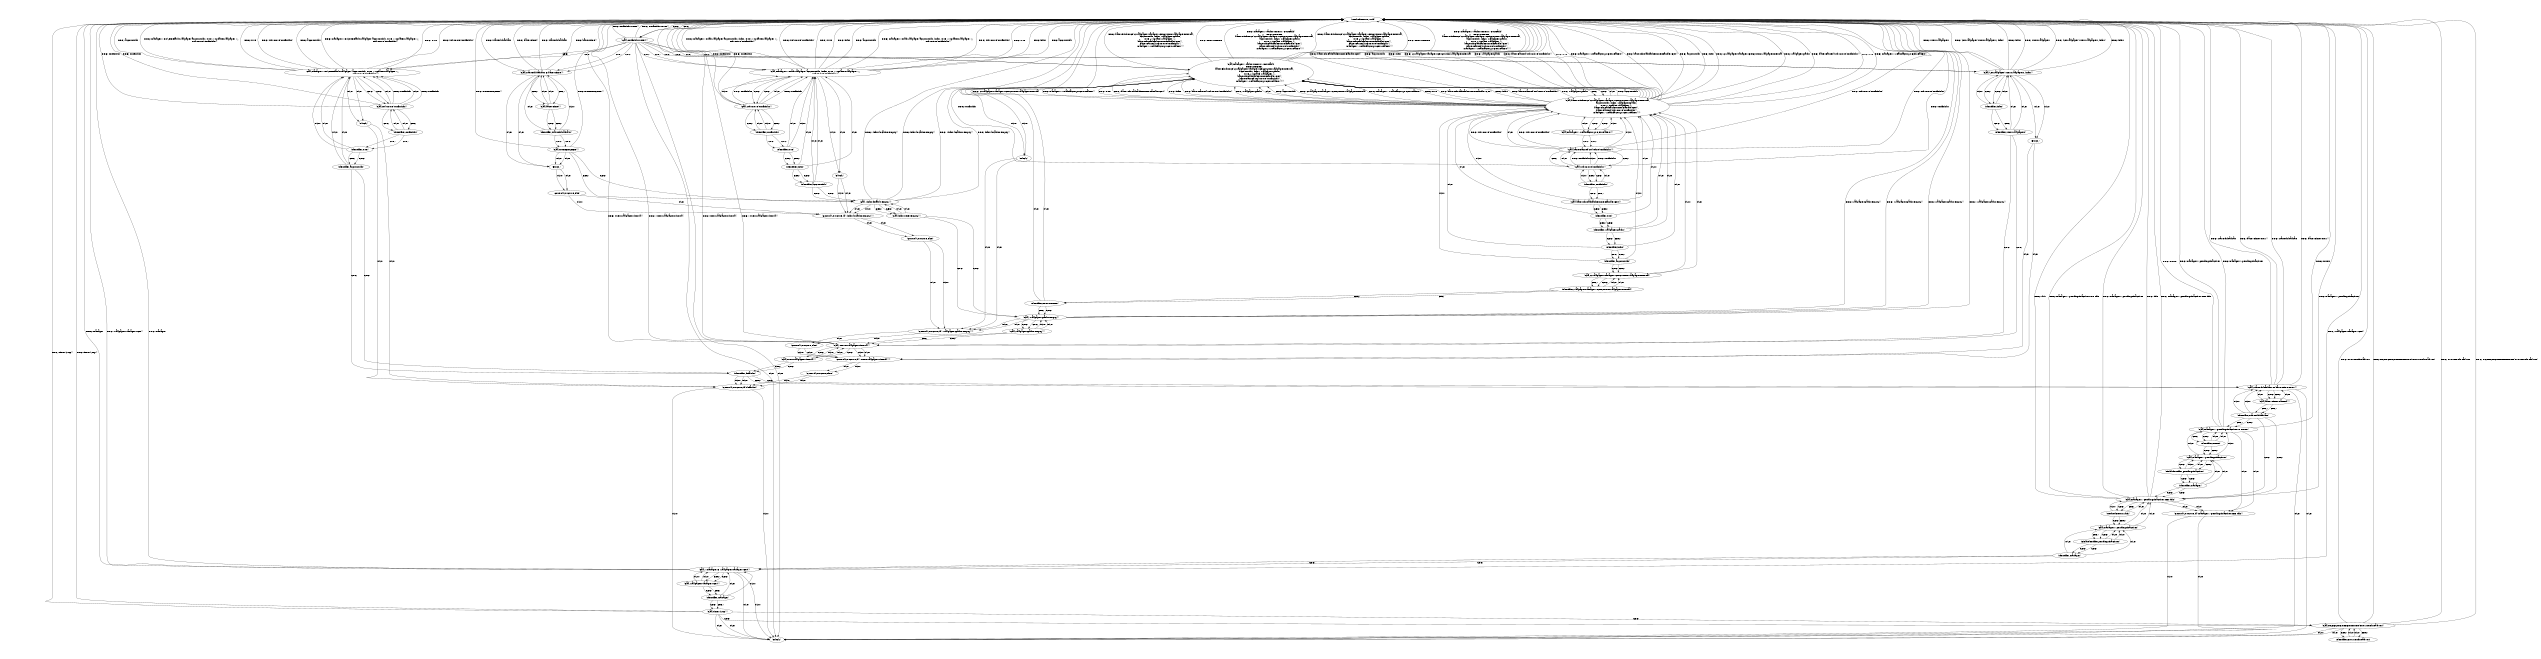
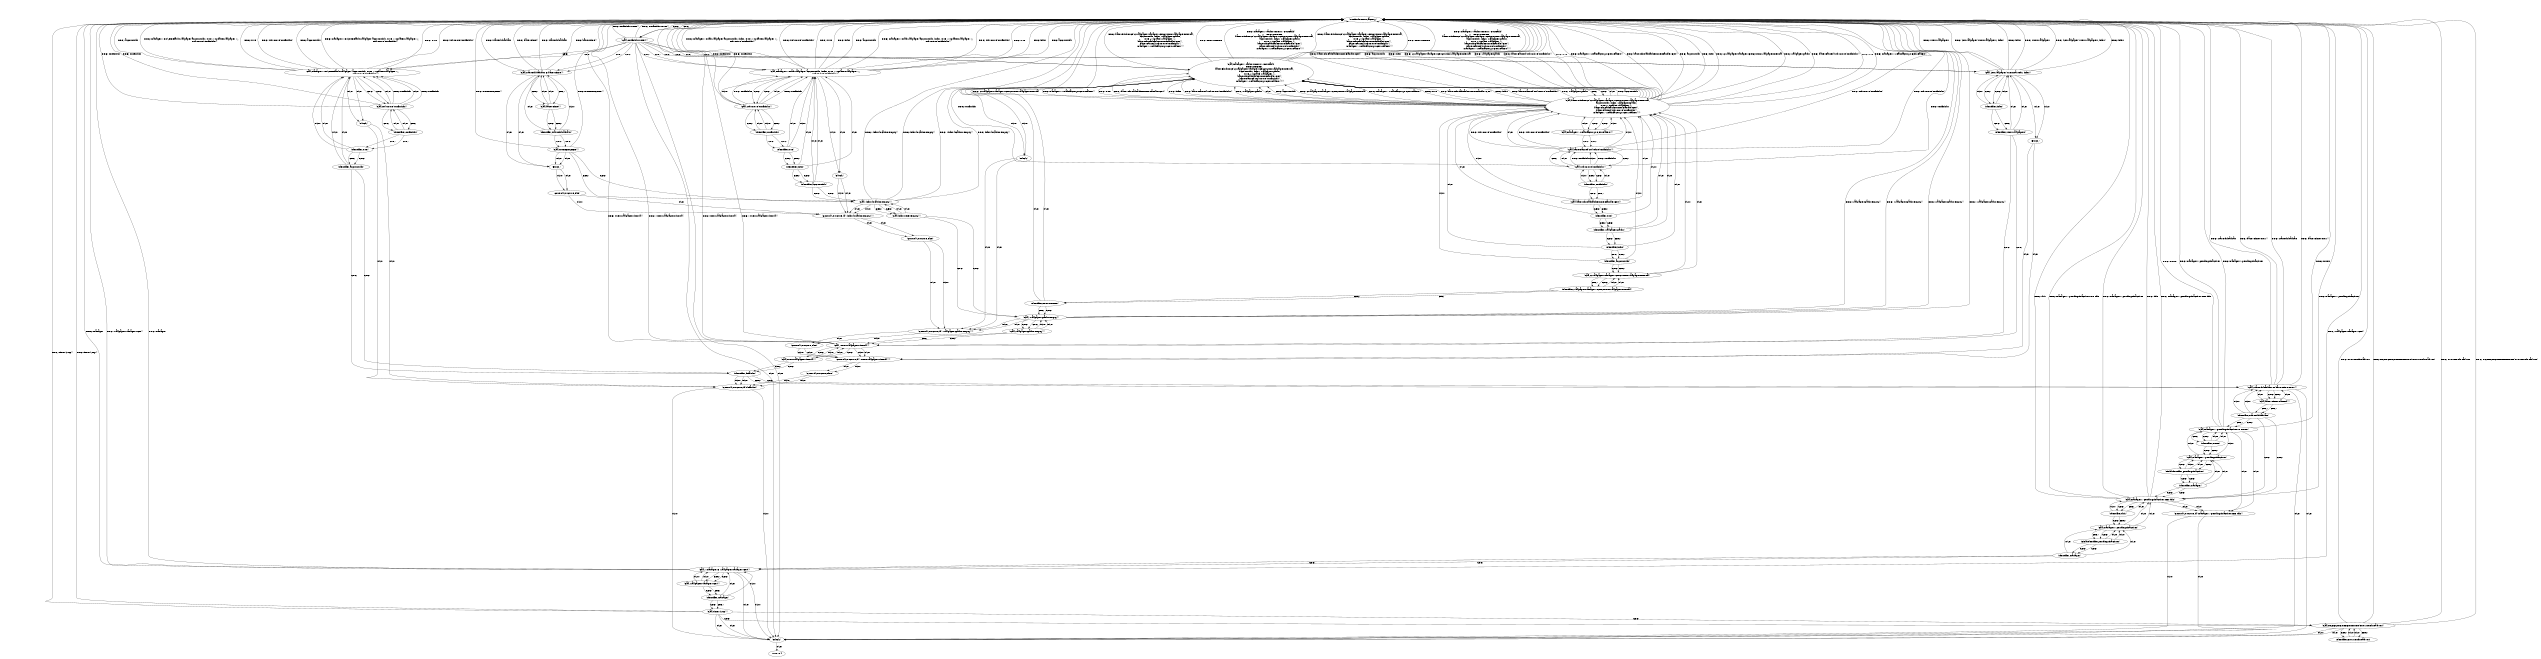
(1363, 19) -> (1363, 19)
(2008, 73) -> (2008, 73)
(876, 202) -> (876, 202)
(852, 345) -> (852, 345)
(2211, 443) -> (2211, 443)
(2118, 514) -> (2118, 514)
none -> (777, 654)
